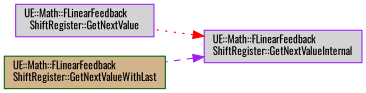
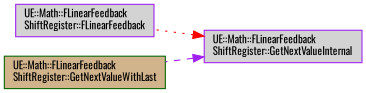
(85, 21) -> (85, 21)
